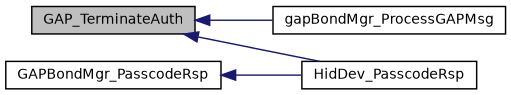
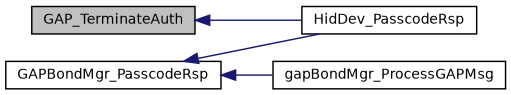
(241, 20) -> (254, 75)
